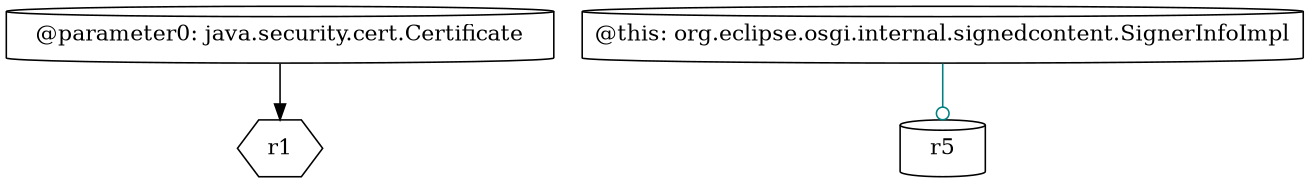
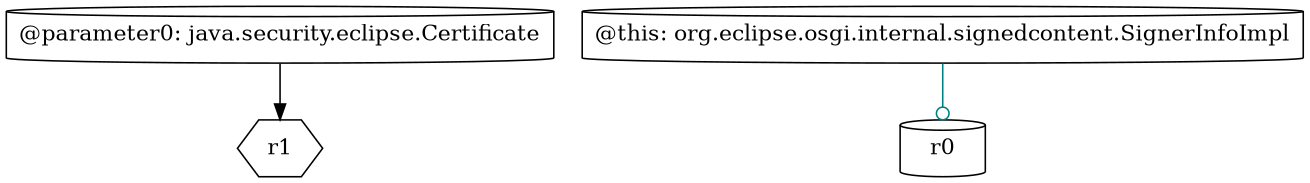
(280, 35) -> (280, 35)
(943, 148) -> (943, 148)
